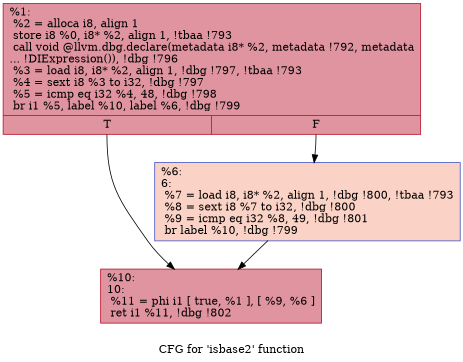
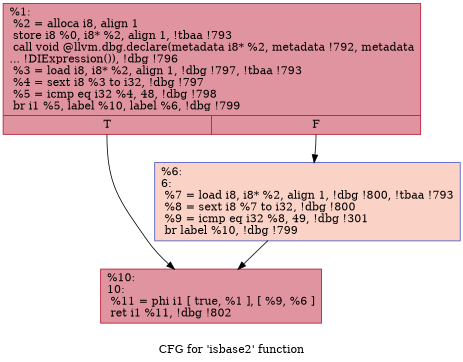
(265, 219) -> (265, 219)
